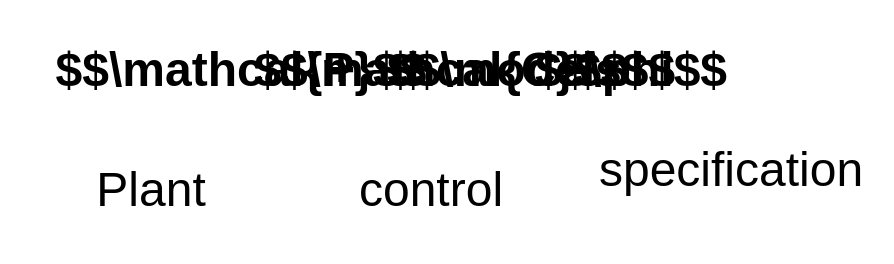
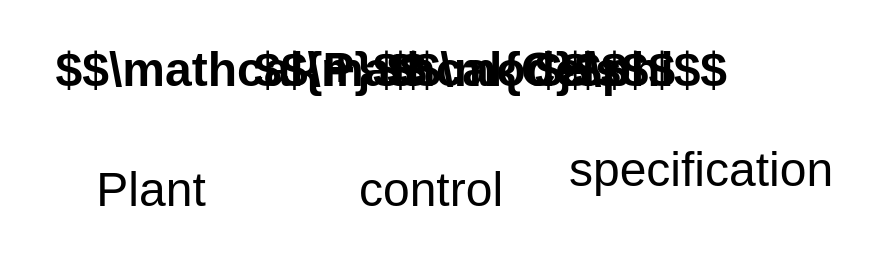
(731, 171) -> (701, 171)
